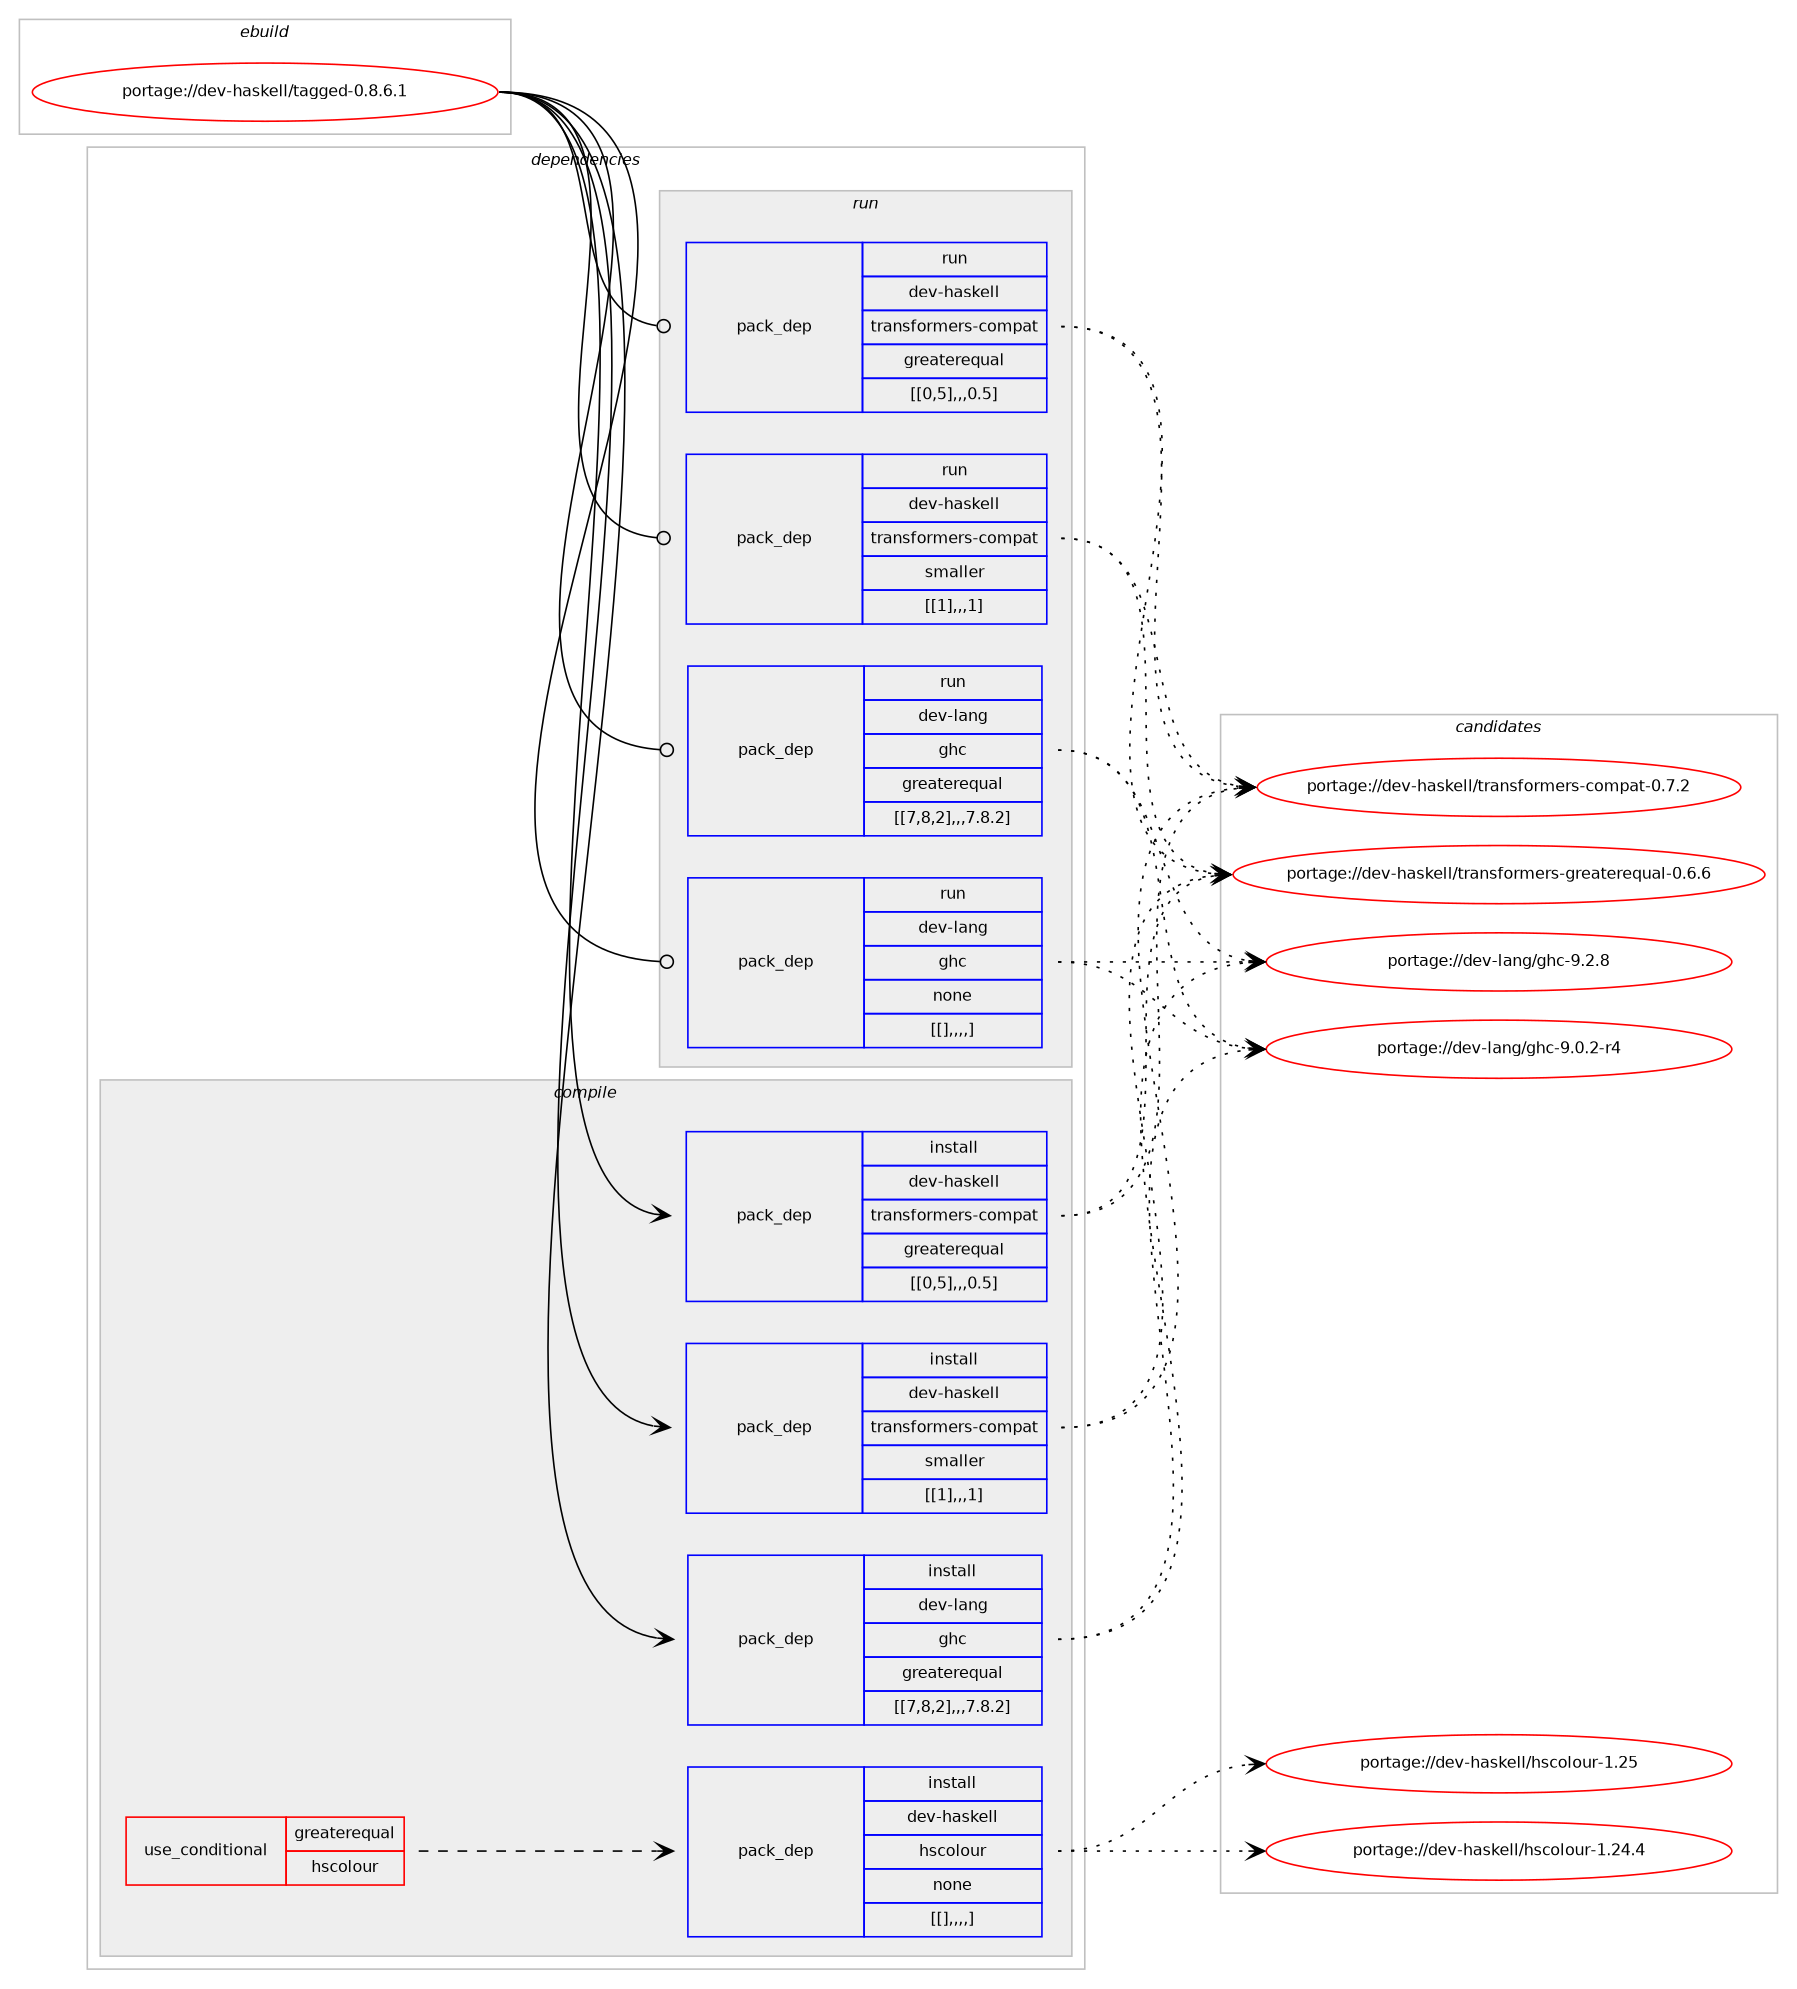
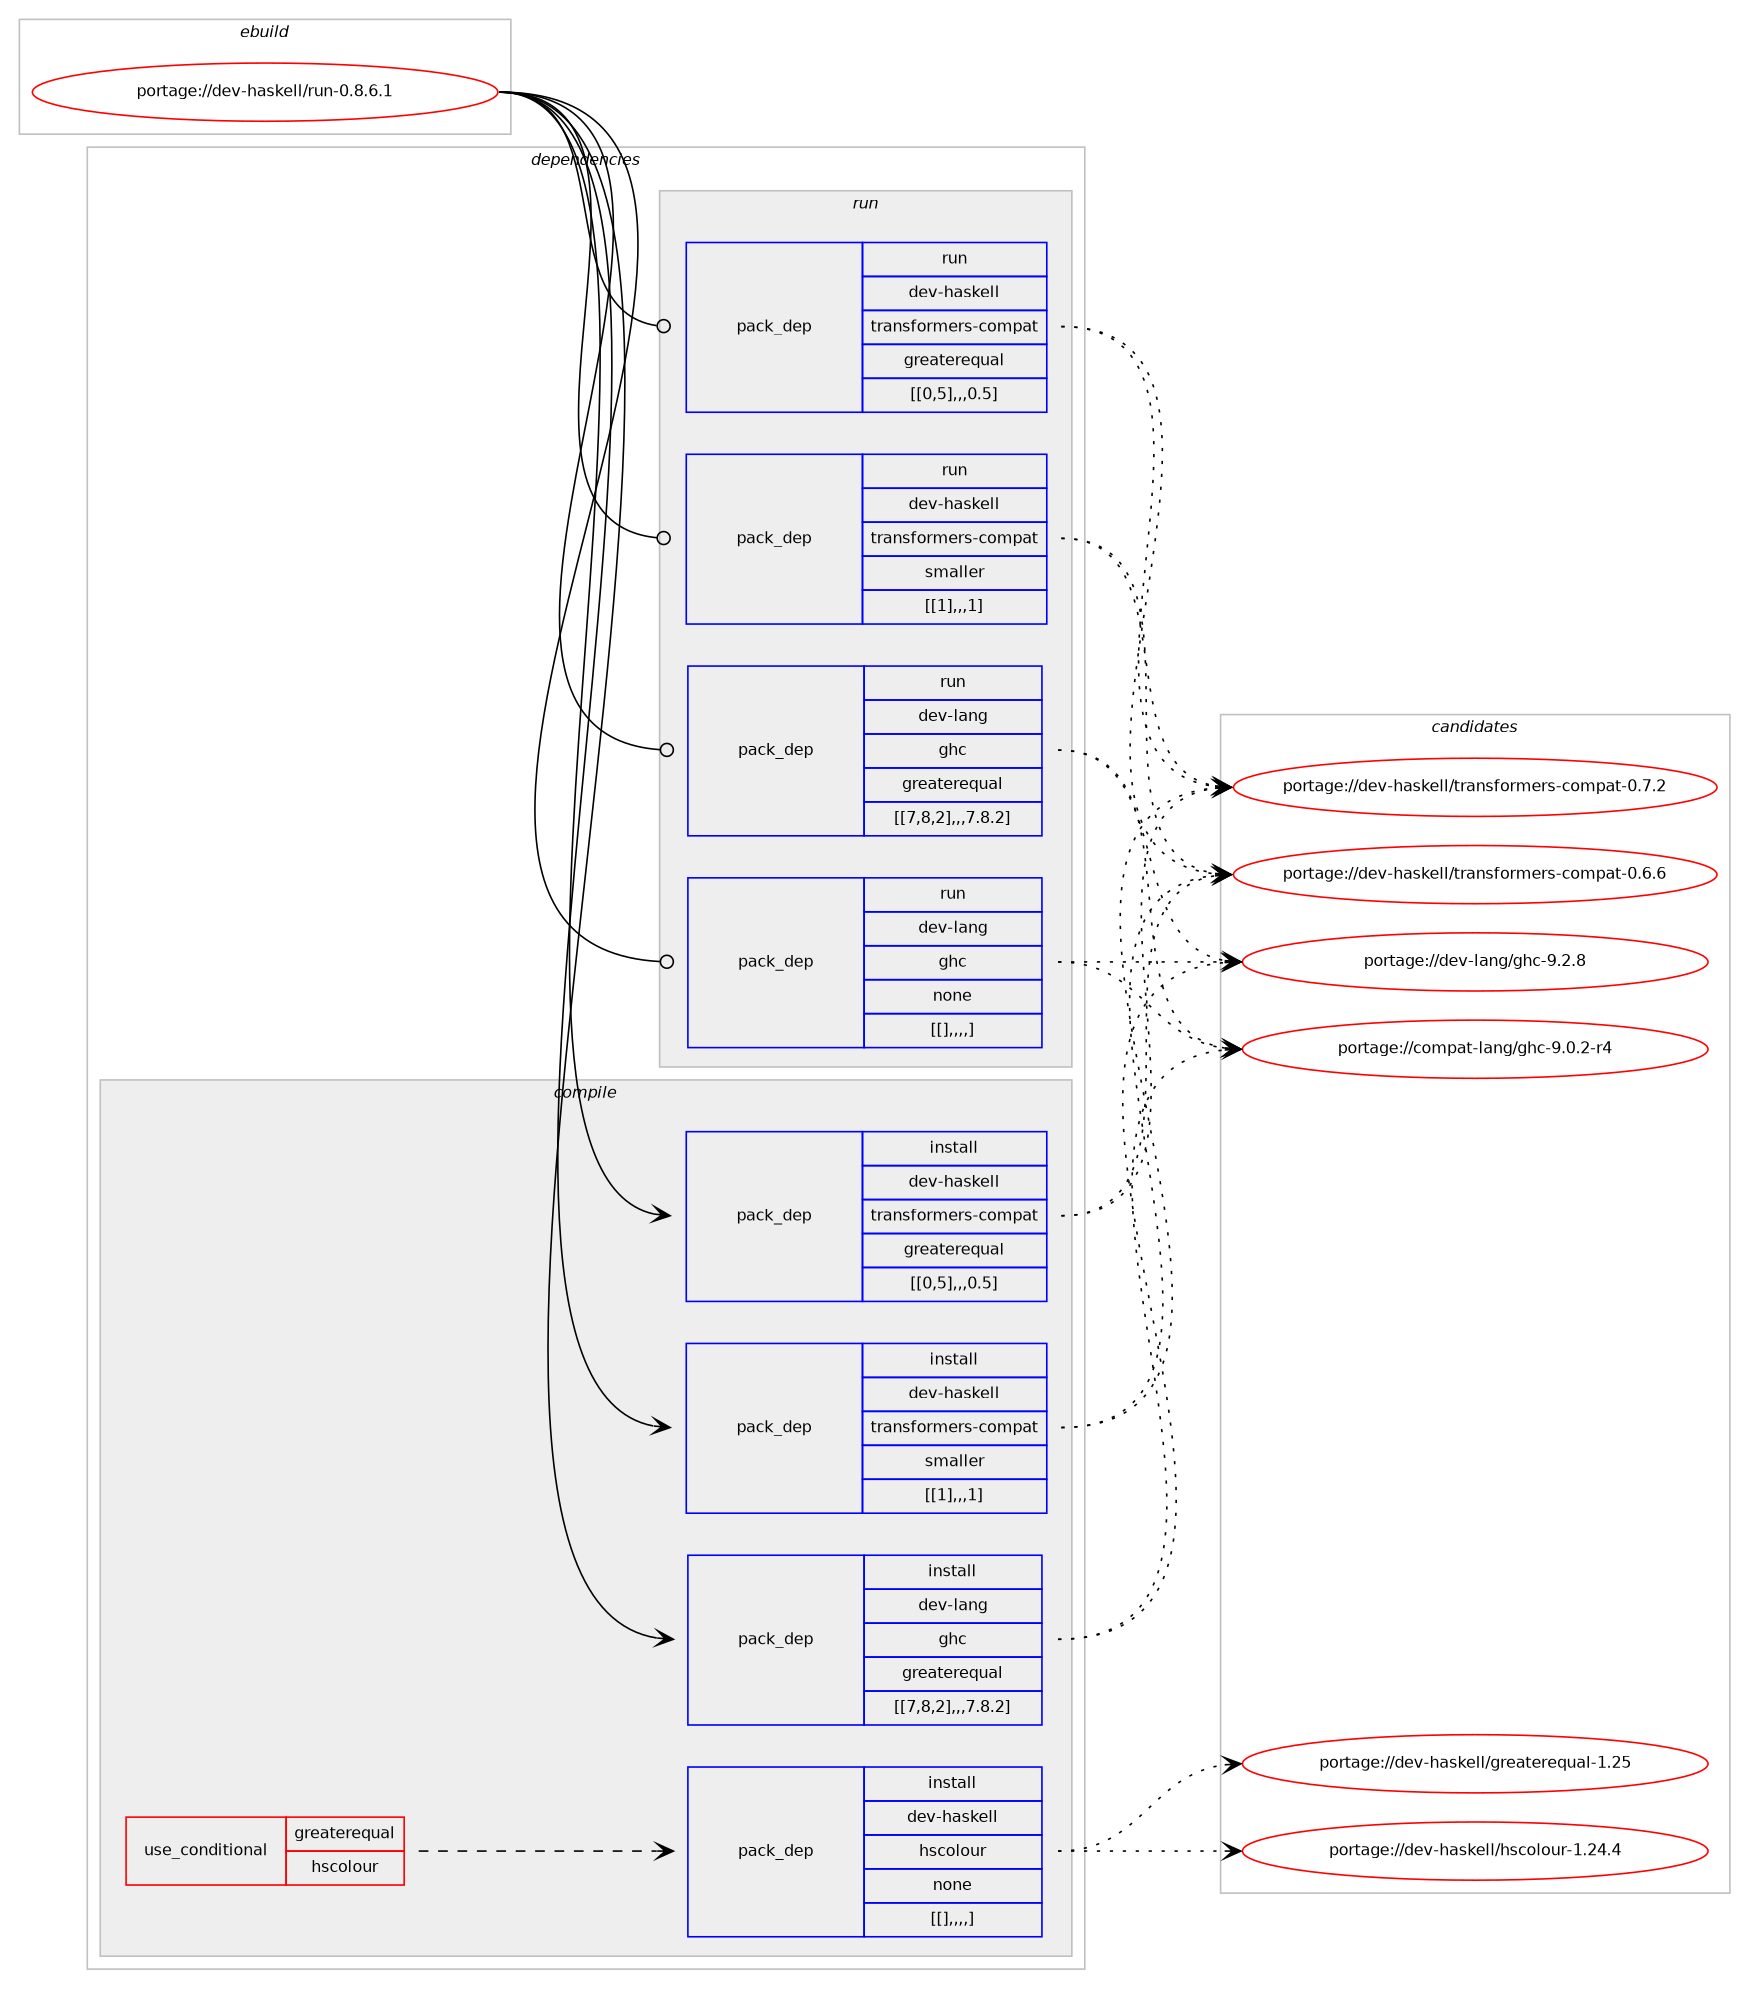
(265, 92) -> (265, 92)
(1499, 875) -> (1475, 875)
(1499, 1049) -> (1475, 1049)
(1499, 1764) -> (1475, 1764)
